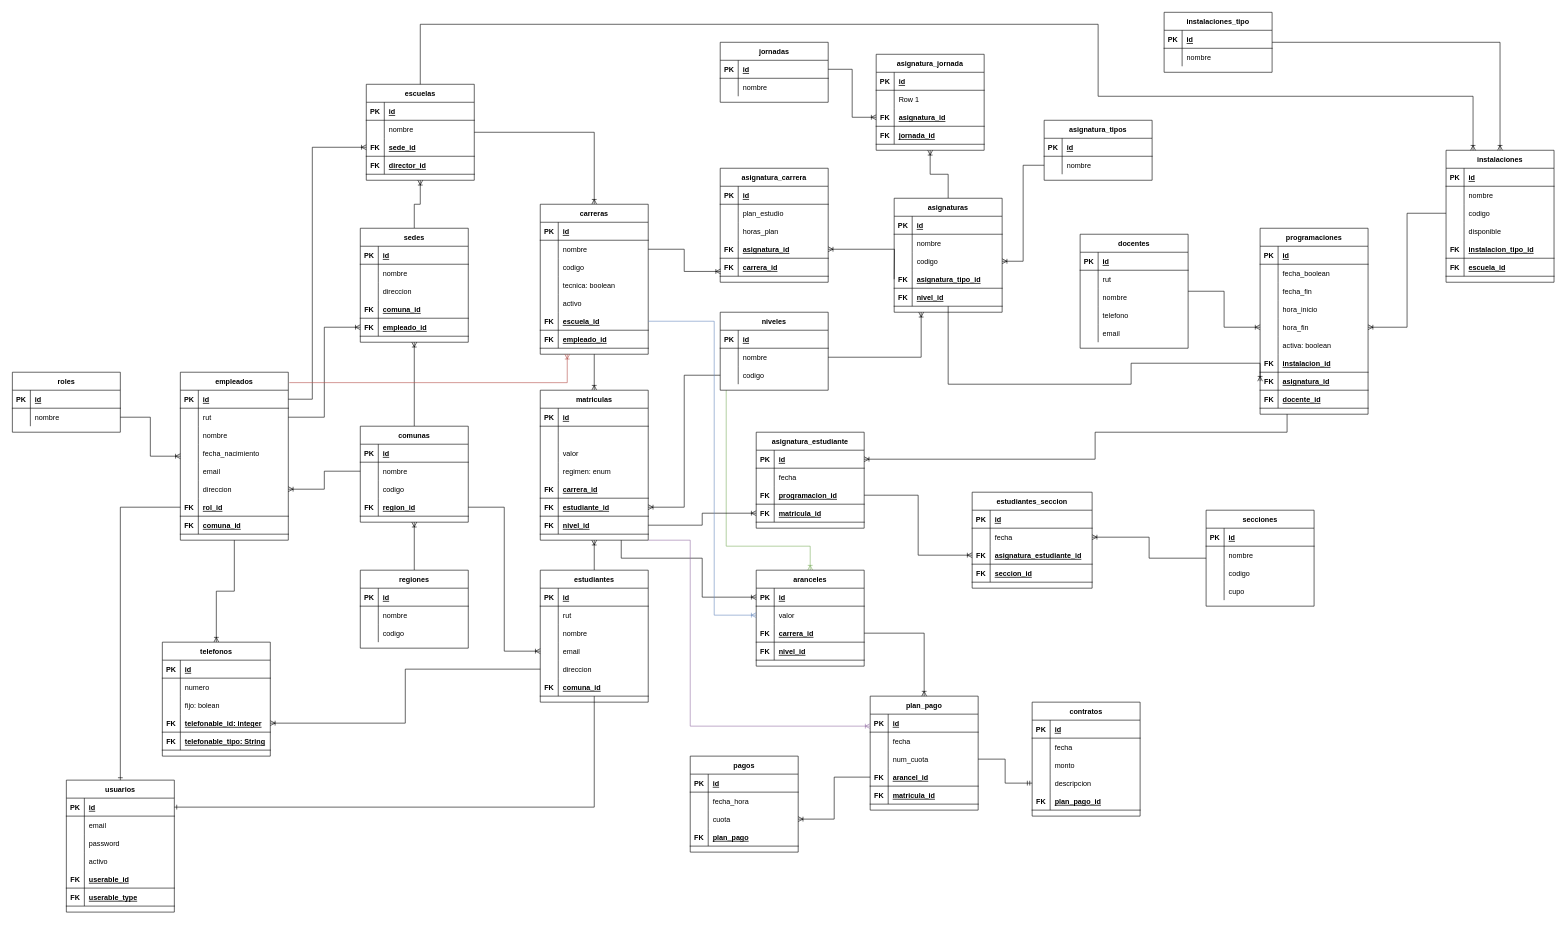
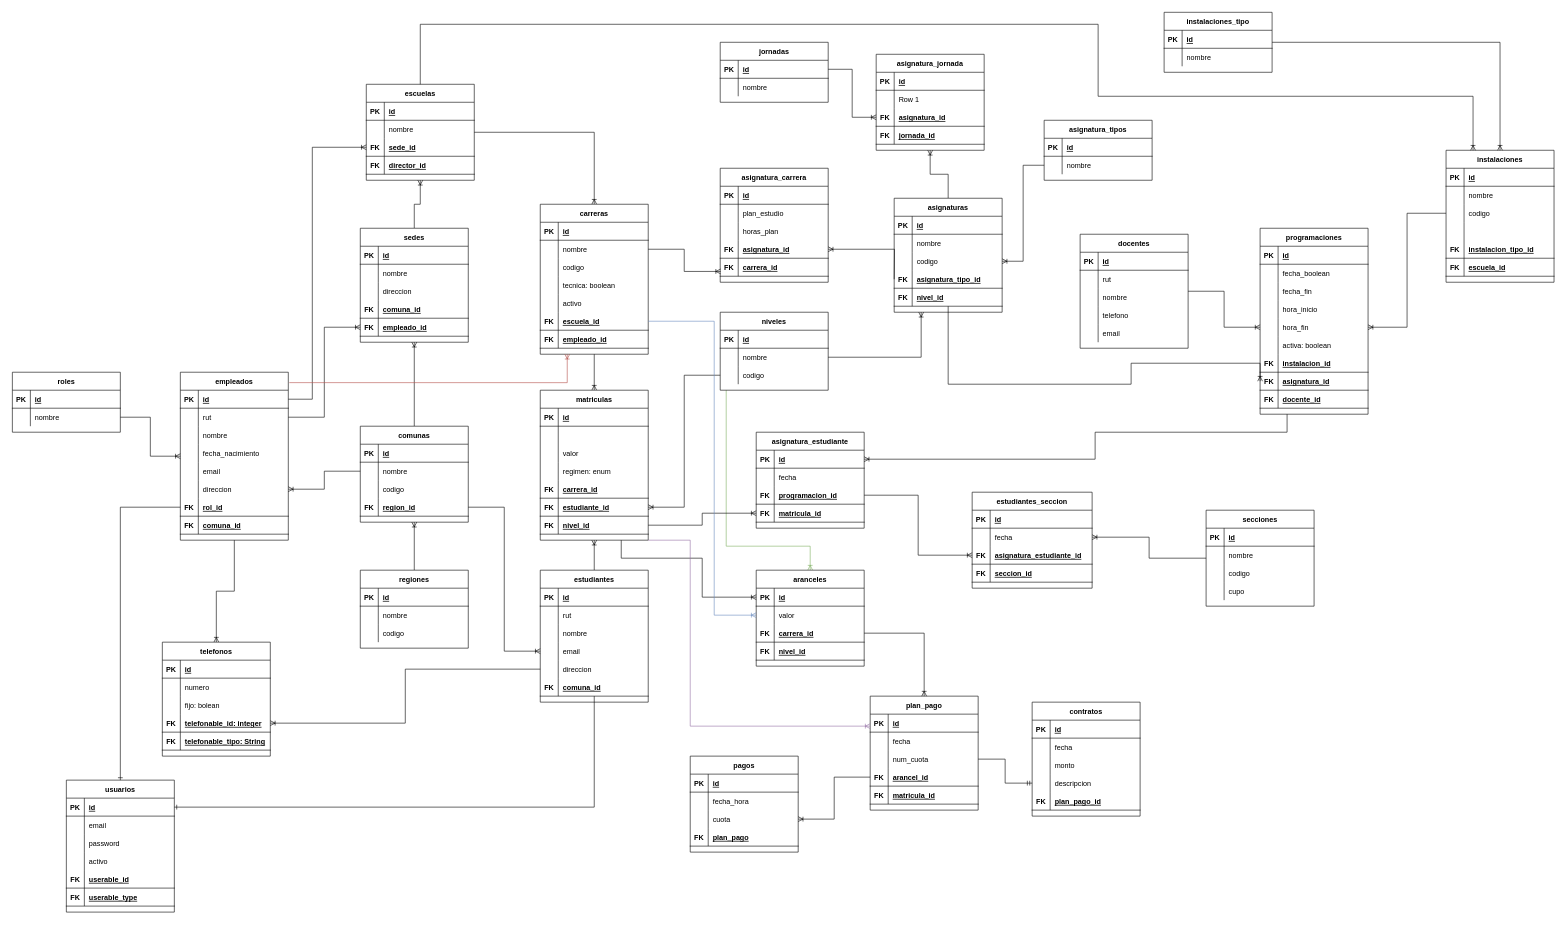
(1509, 231) -> none
